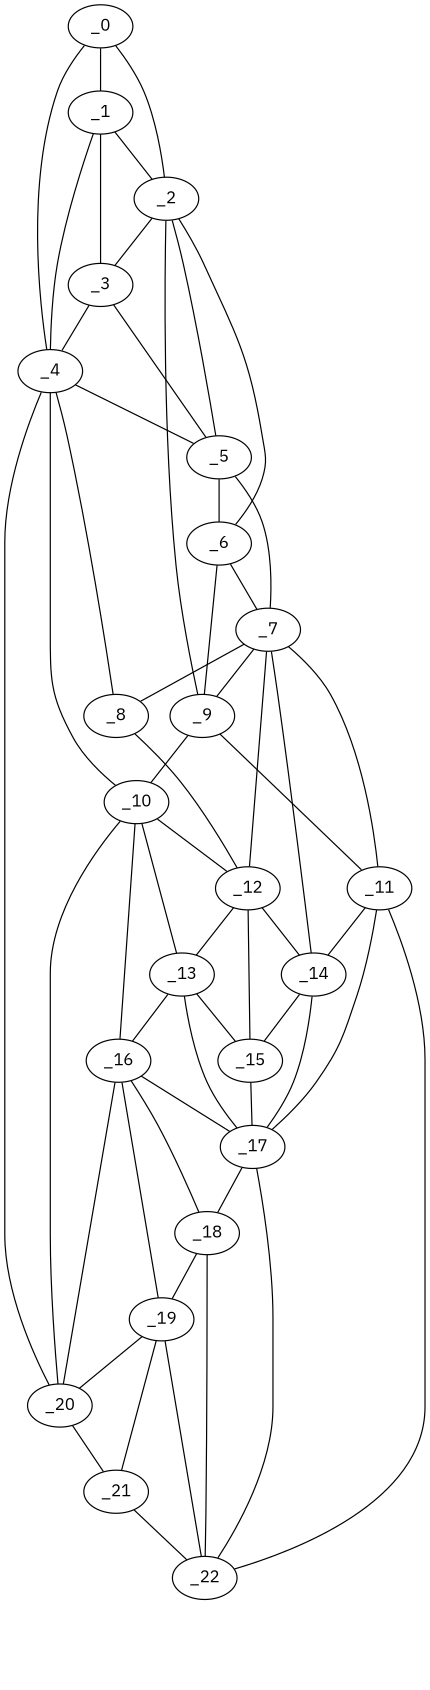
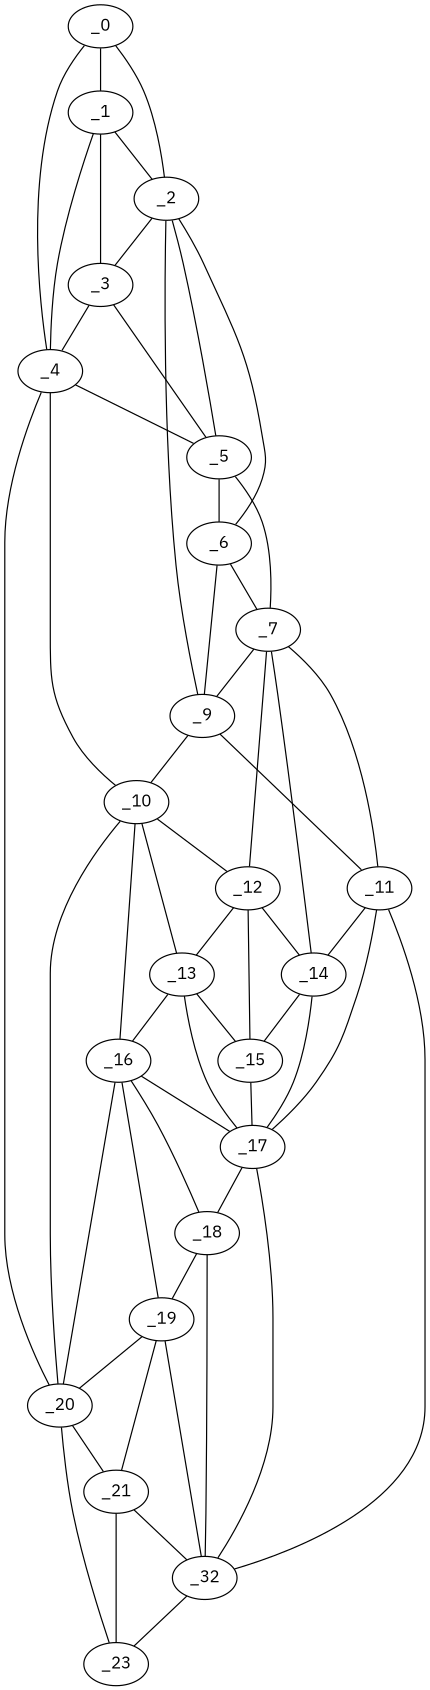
(116, 716) -> none
(205, 1578) -> (205, 1578)
none -> (116, 1664)
